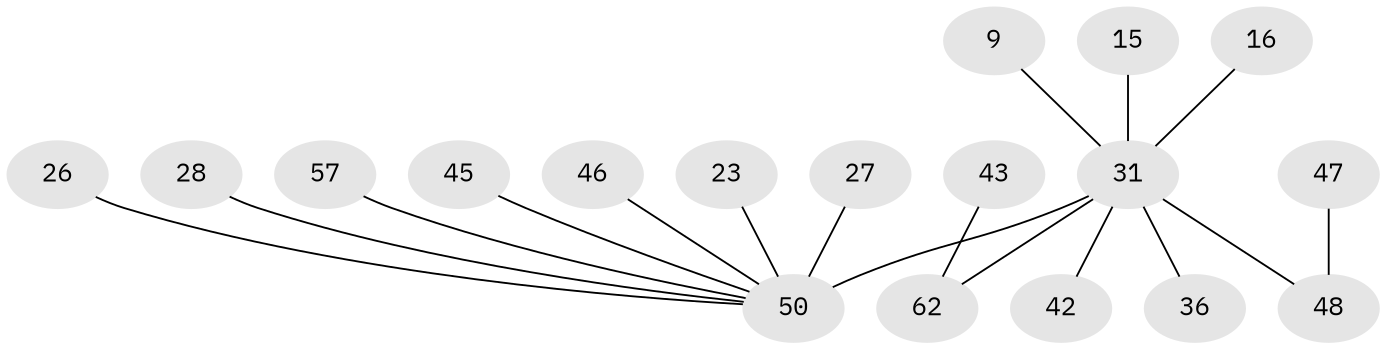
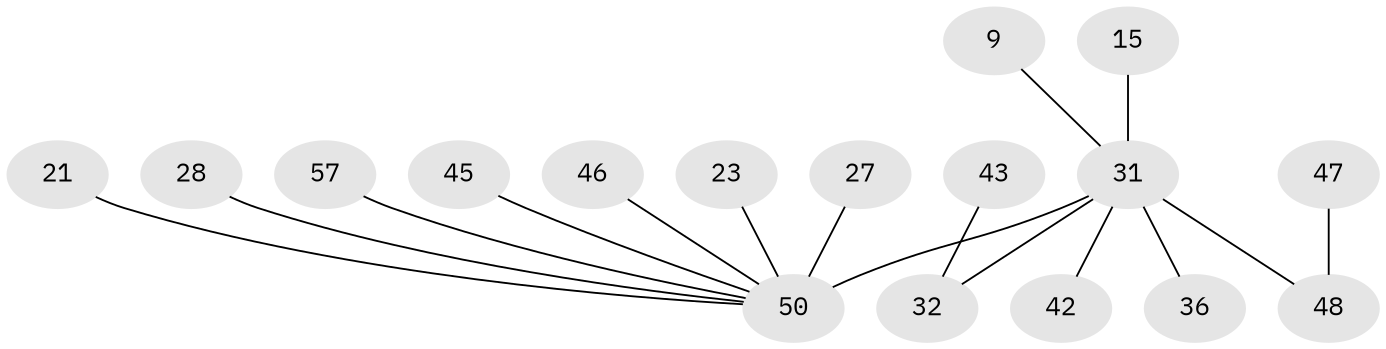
(1262, 41) -> none
(58, 175) -> (58, 175)
(927, 308) -> (927, 308)
